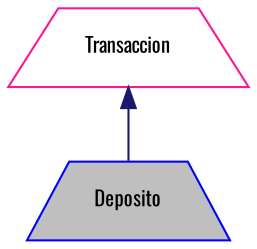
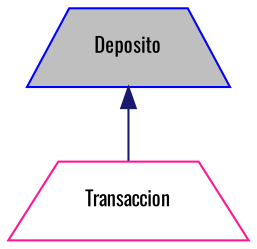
(128, 135) -> (128, 135)
